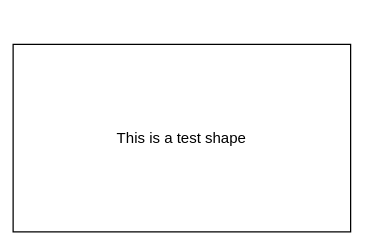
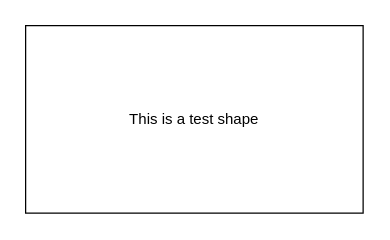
(182, 138) -> (194, 119)
